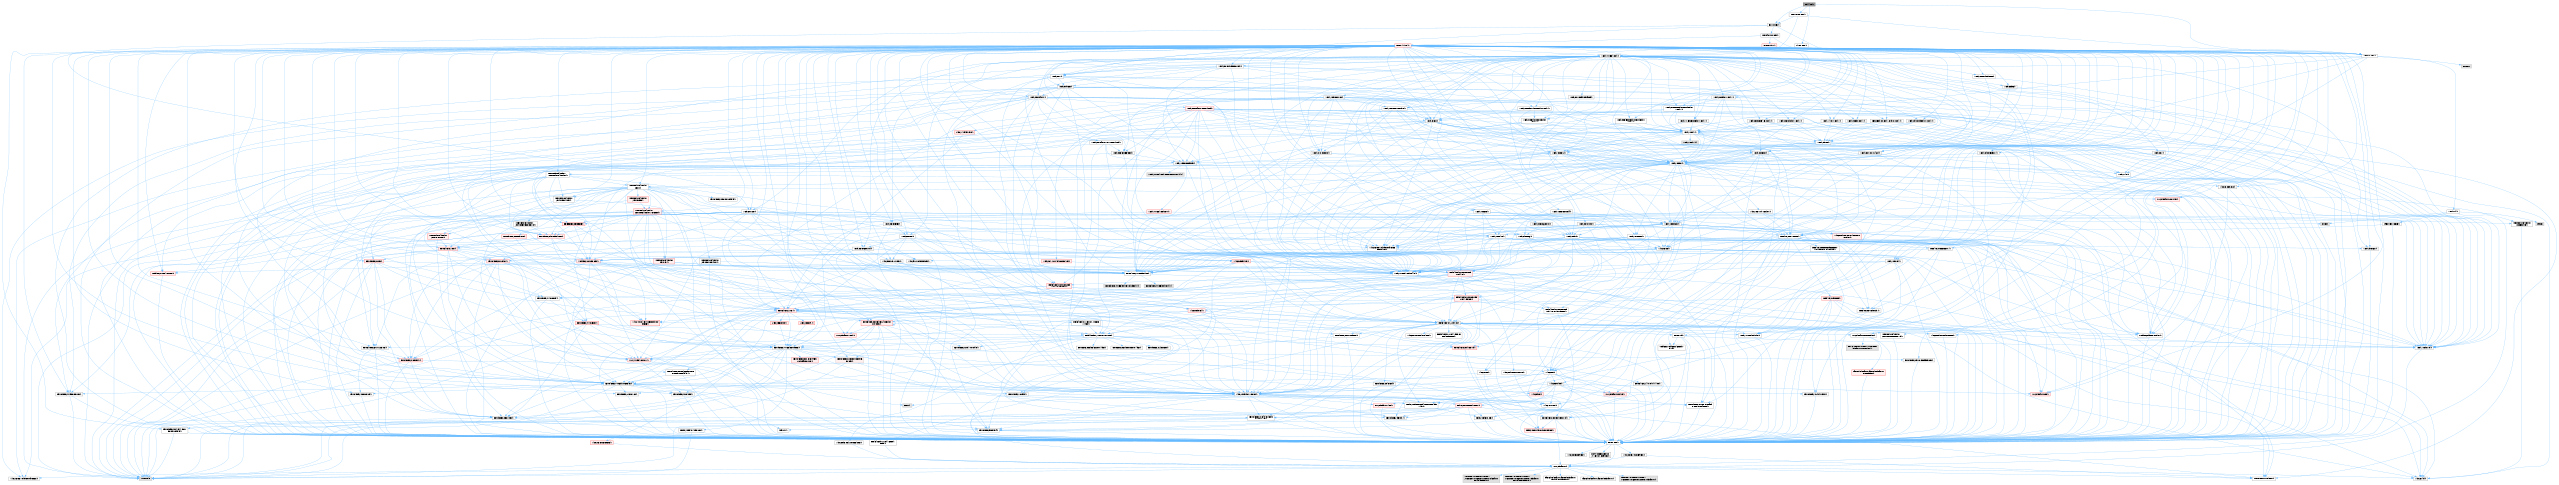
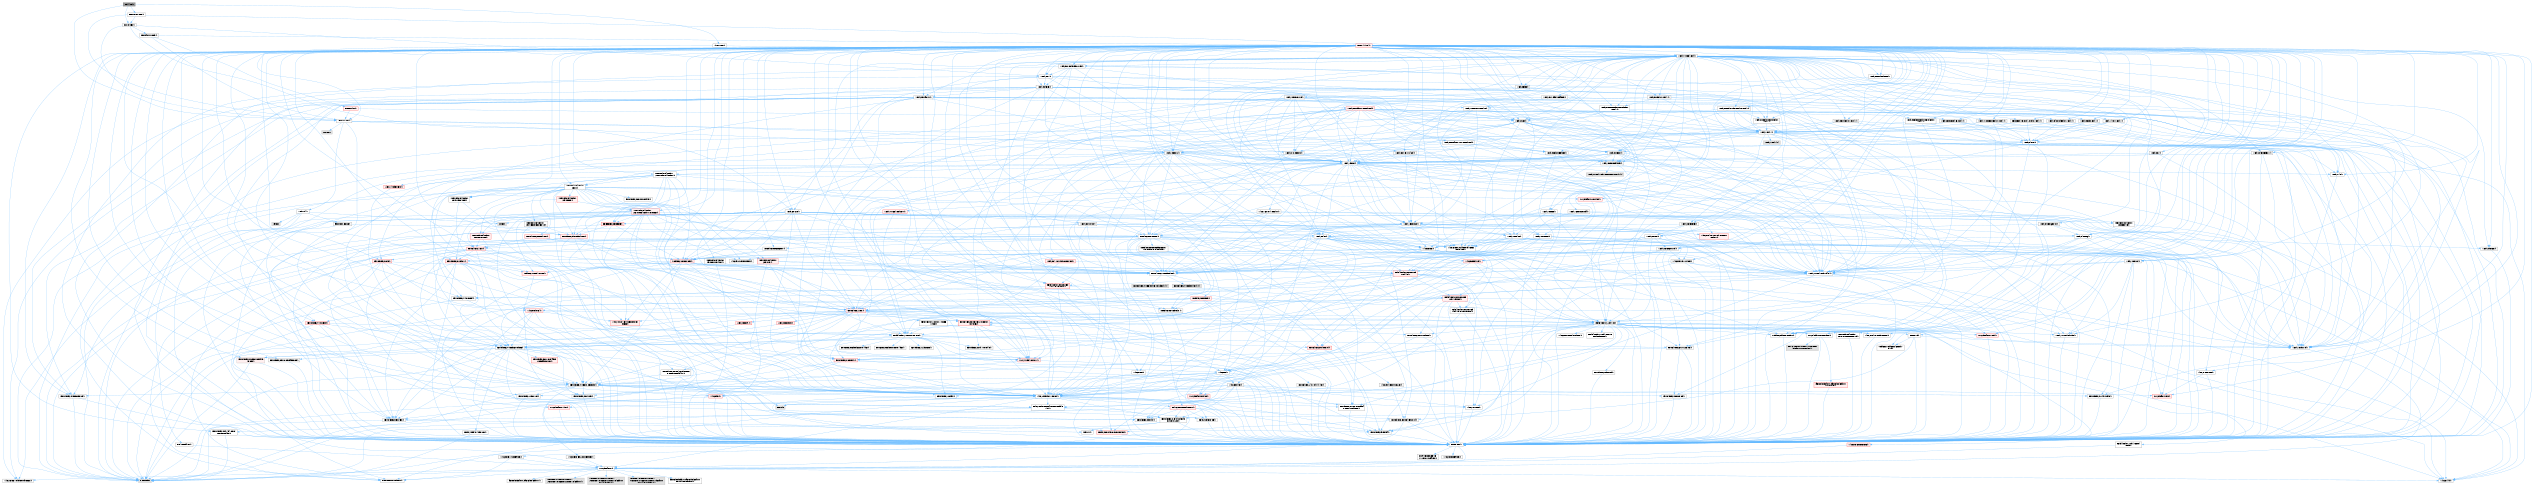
none -> (184, 445)
